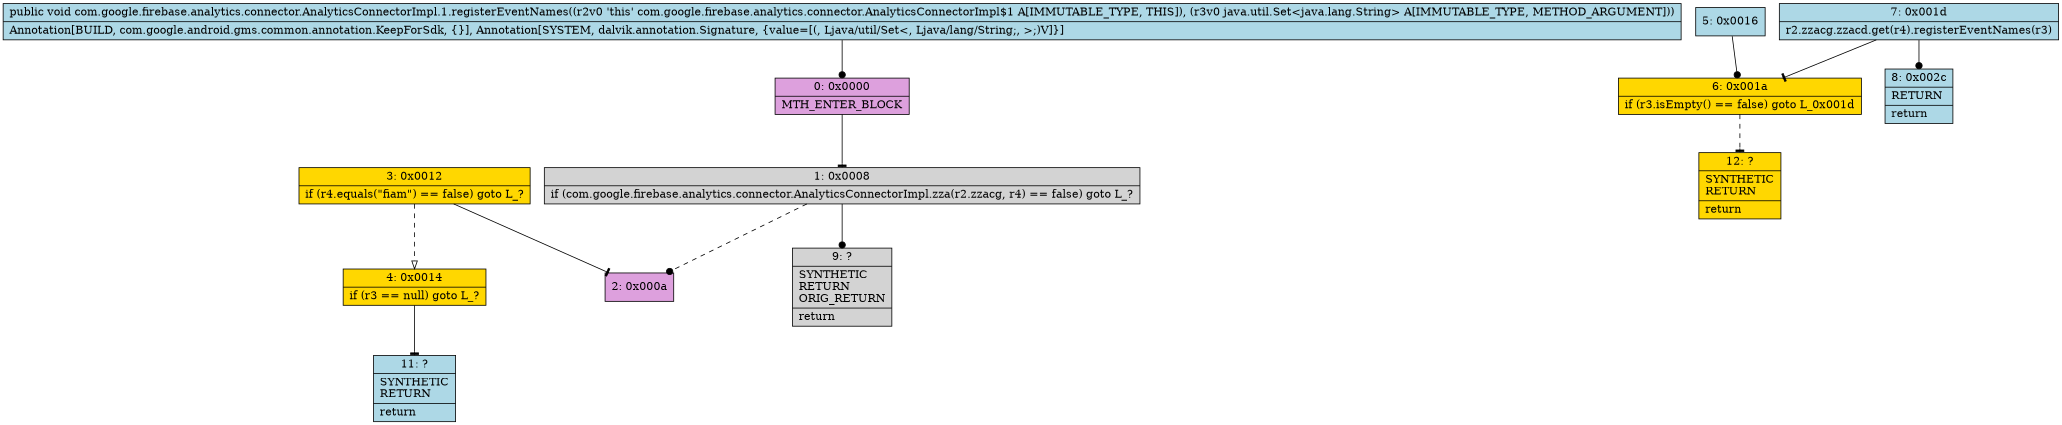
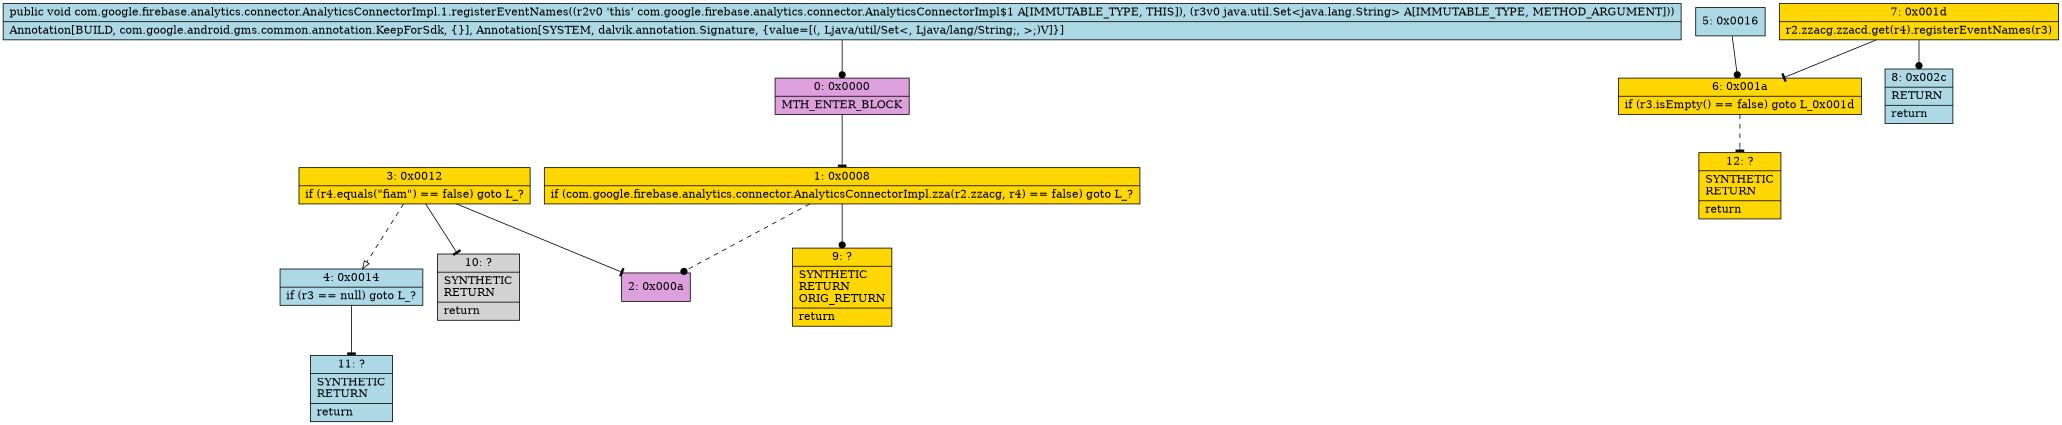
(1919, 22) -> (1919, 22)
(842, 186) -> (842, 186)
(415, 287) -> (351, 287)
none -> (478, 287)
(842, 287) -> (842, 287)
